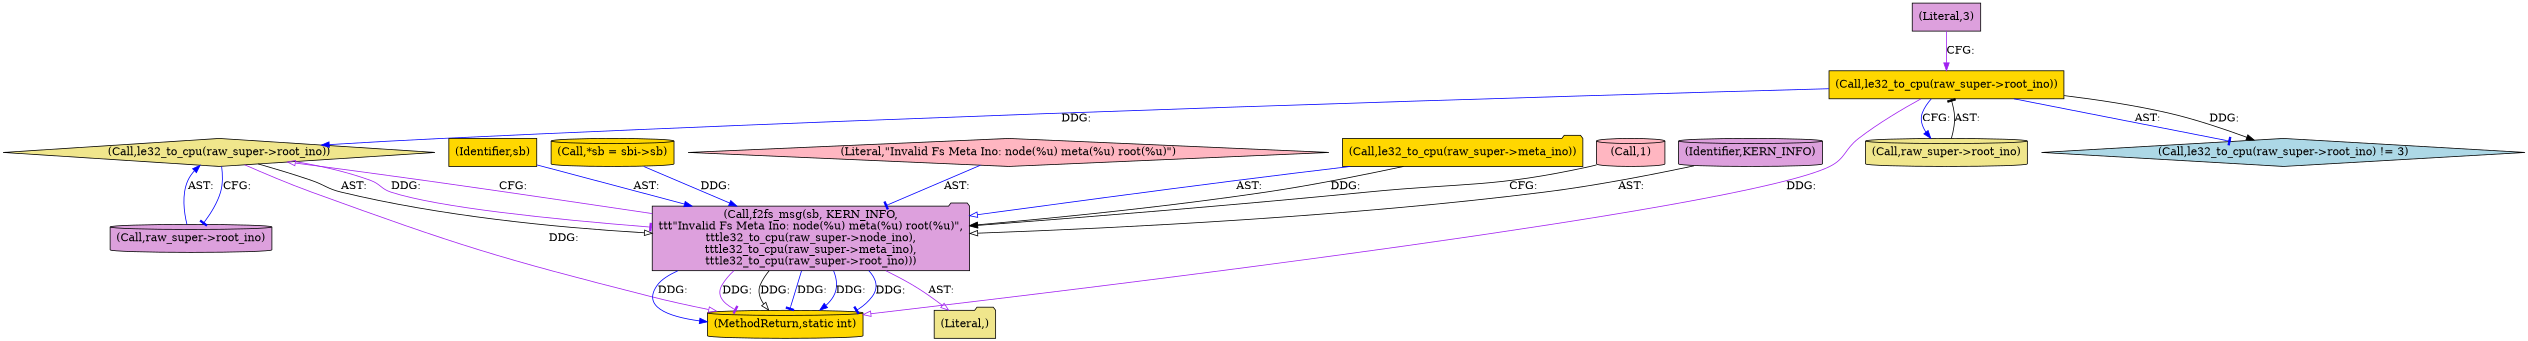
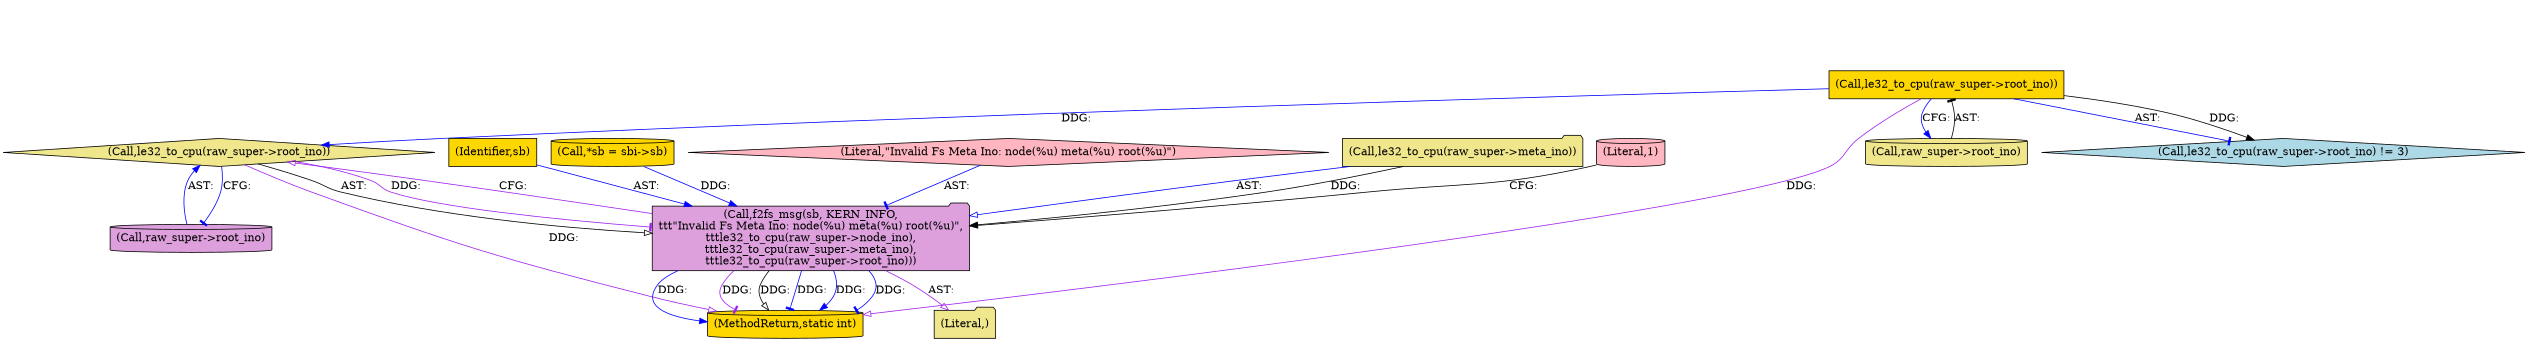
(1946, 17) -> none
(1463, 152) -> (1463, 152)
(1631, 152) -> (1631, 152)
(1750, 152) -> none
